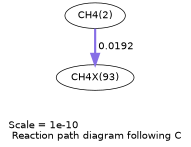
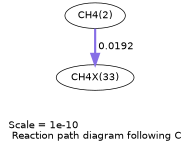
(95, 78) -> (95, 78)
